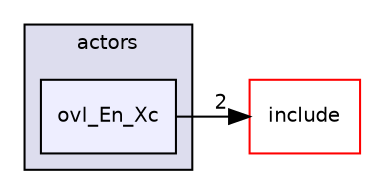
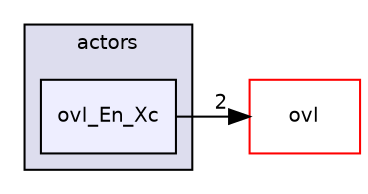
(305, 117) -> (305, 117)
